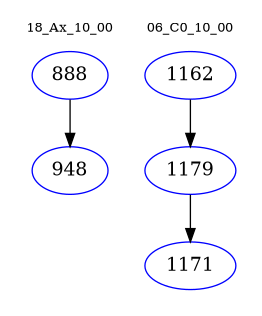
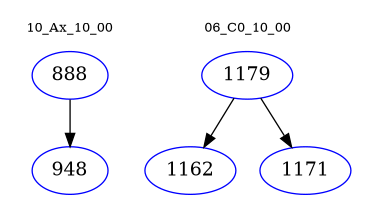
(70, 28) -> (70, 28)
(190, 116) -> (223, 117)
